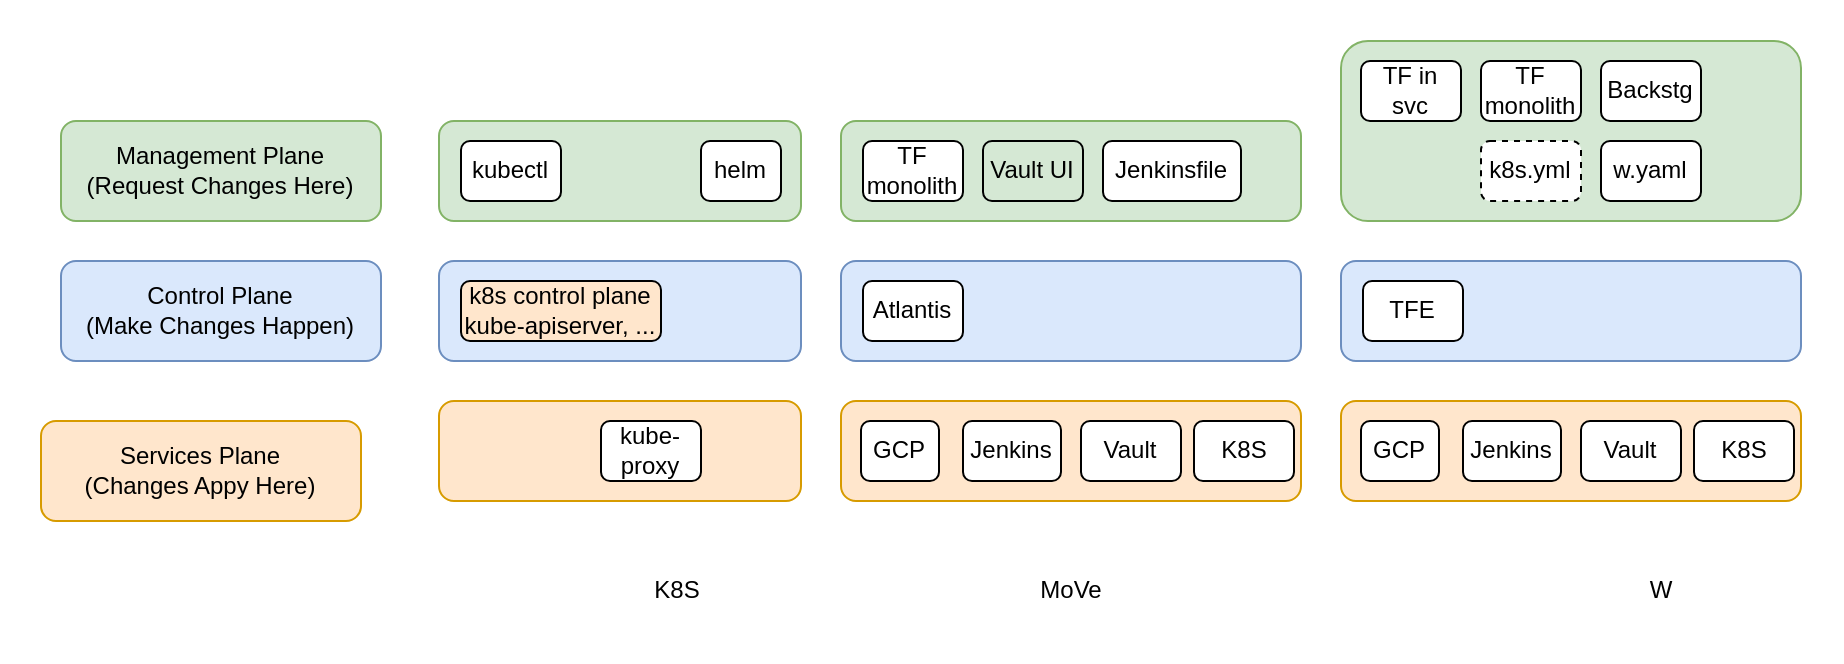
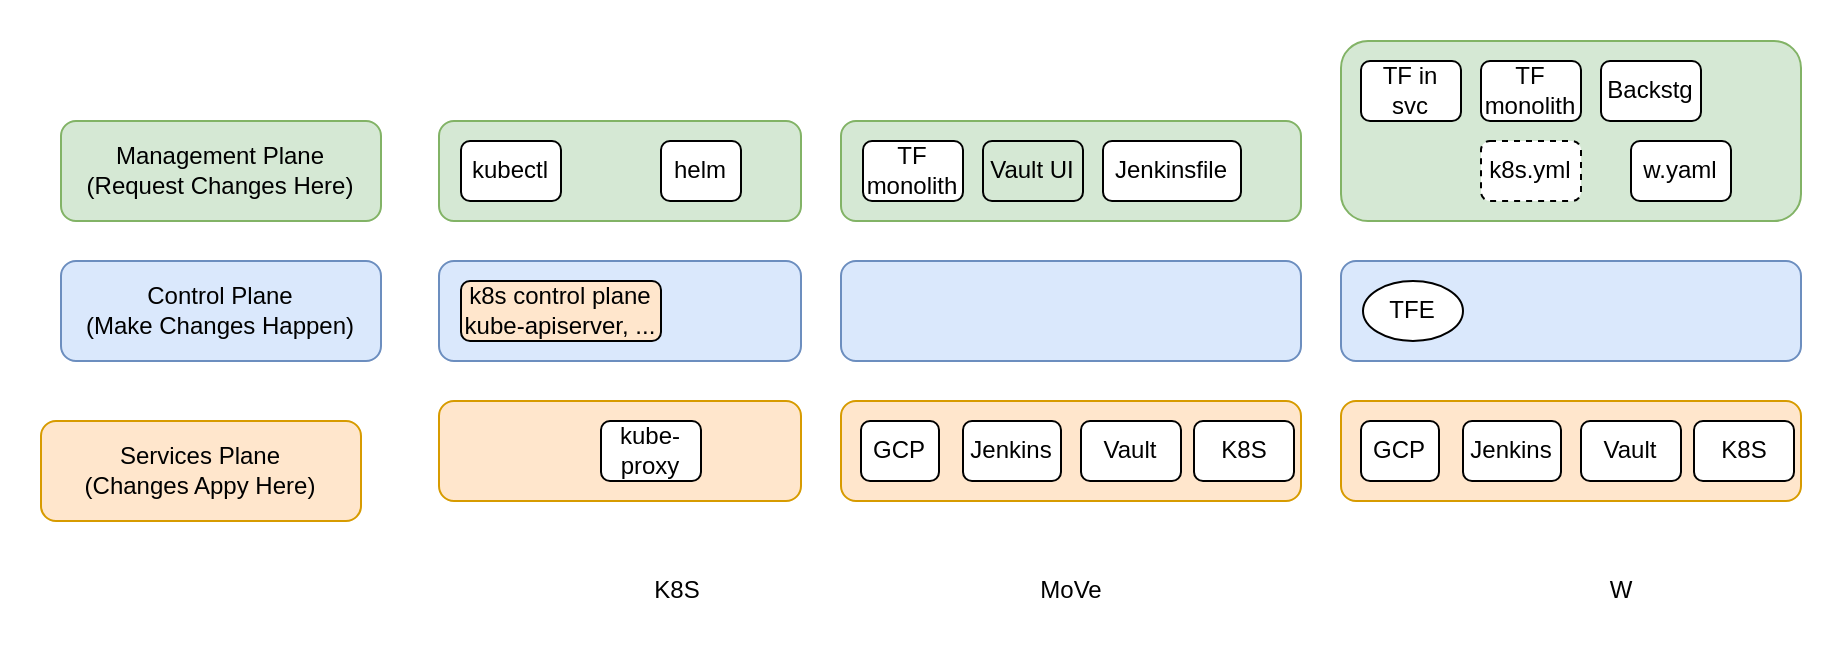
(741, 171) -> (701, 171)
(1651, 171) -> (1681, 171)
(913, 311) -> none
(1413, 311) -> (1413, 311)
(1662, 591) -> (1622, 591)
